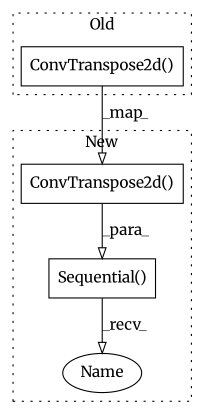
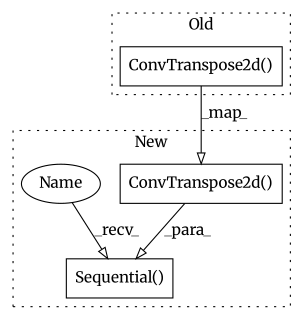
(102, 320) -> (87, 226)
